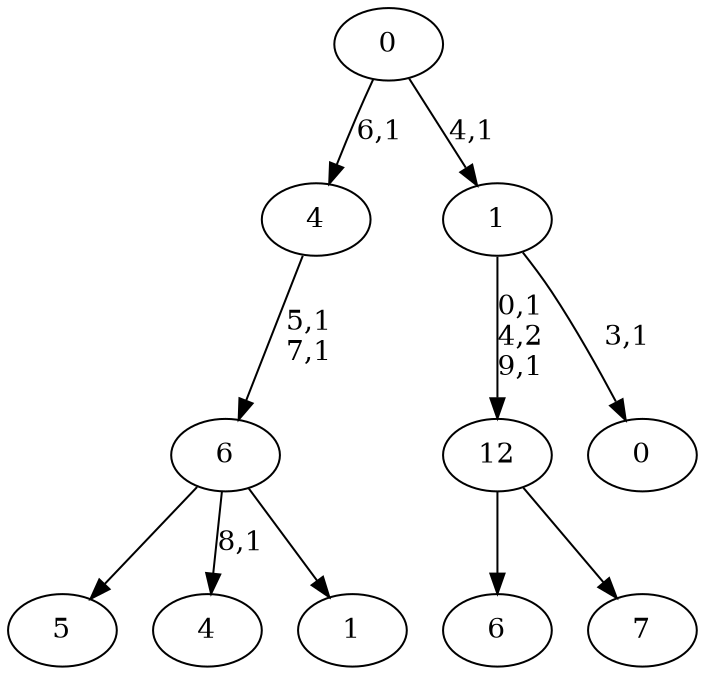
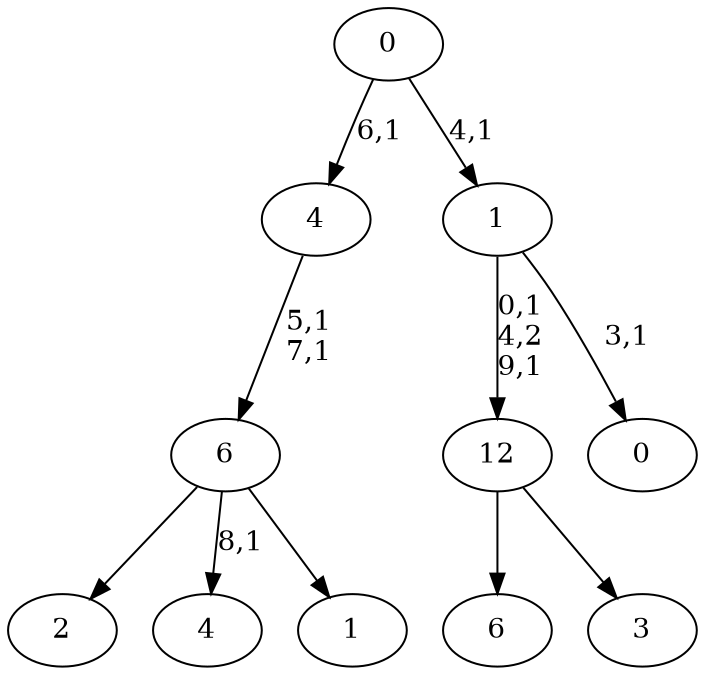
(62, 630) -> (62, 630)
(642, 630) -> (642, 630)
